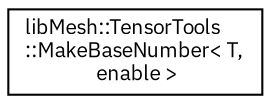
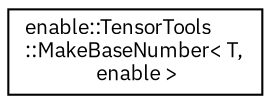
(135, 52) -> (135, 52)
